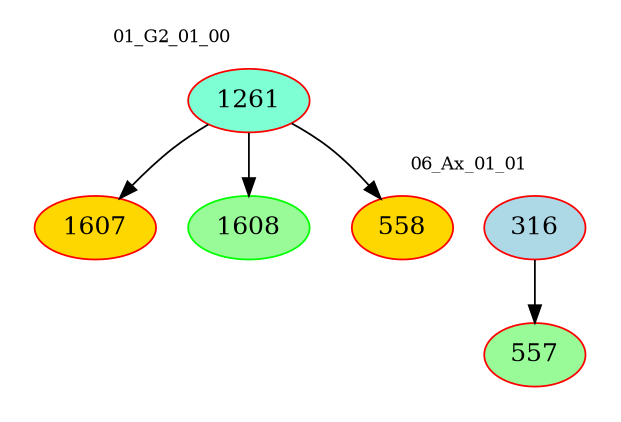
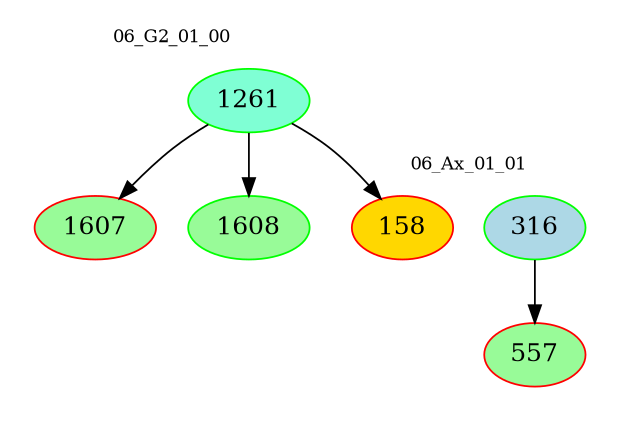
(172, 38) -> (172, 38)
(249, 101) -> (249, 101)
(95, 228) -> (95, 228)
(402, 228) -> (402, 228)
(535, 228) -> (535, 228)
